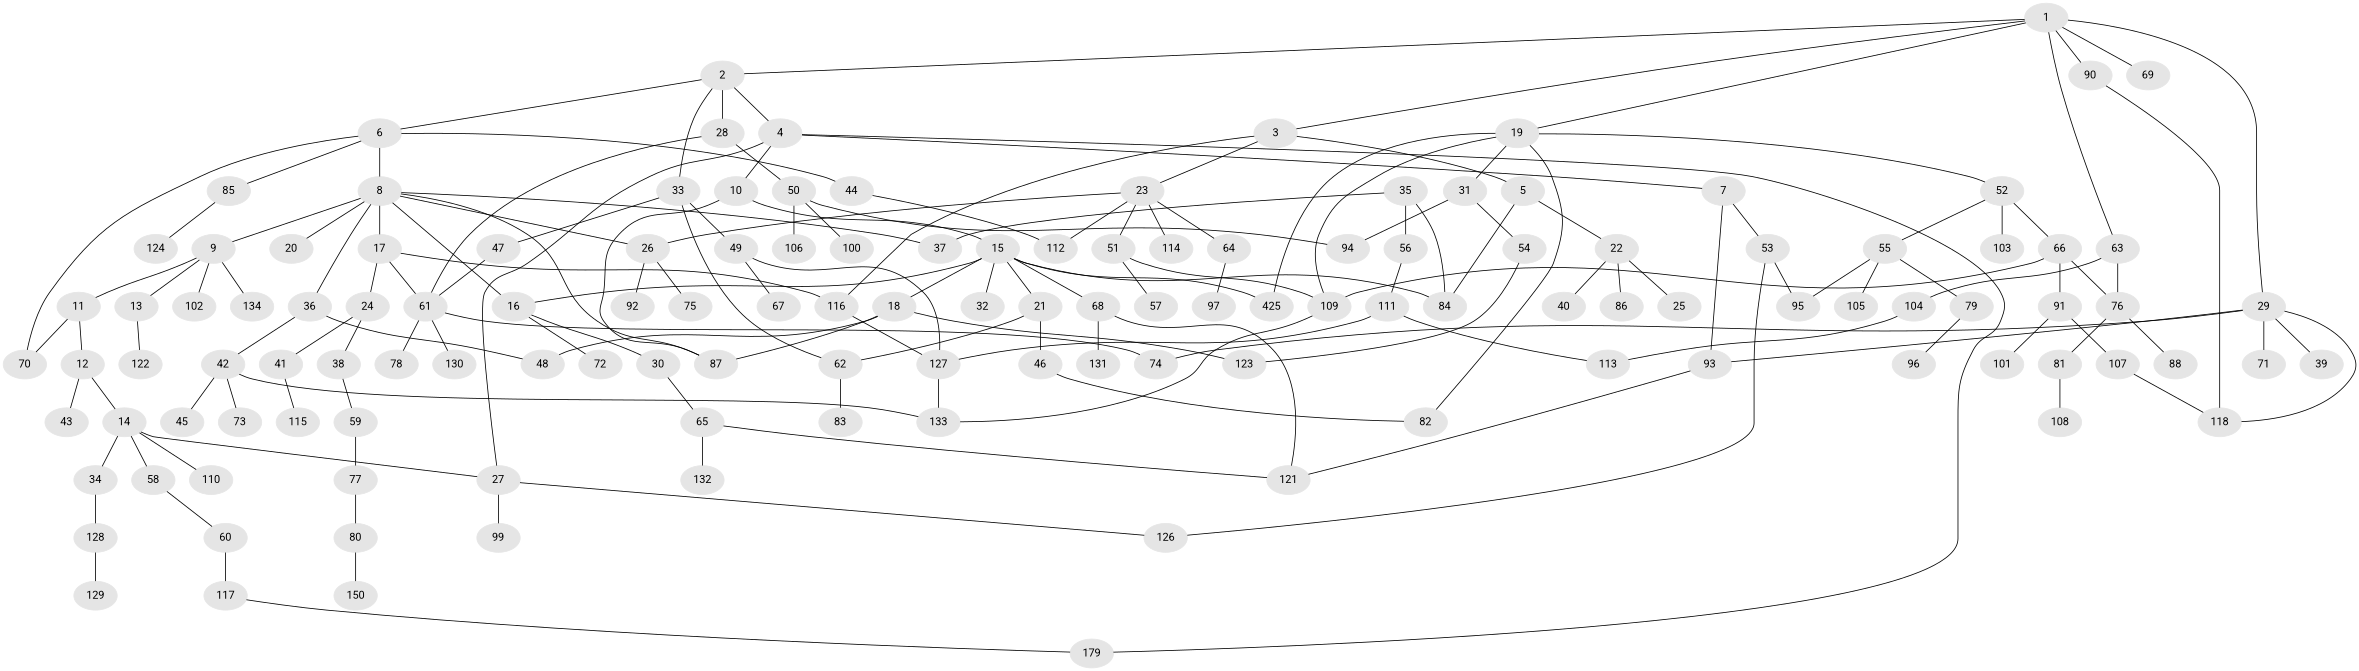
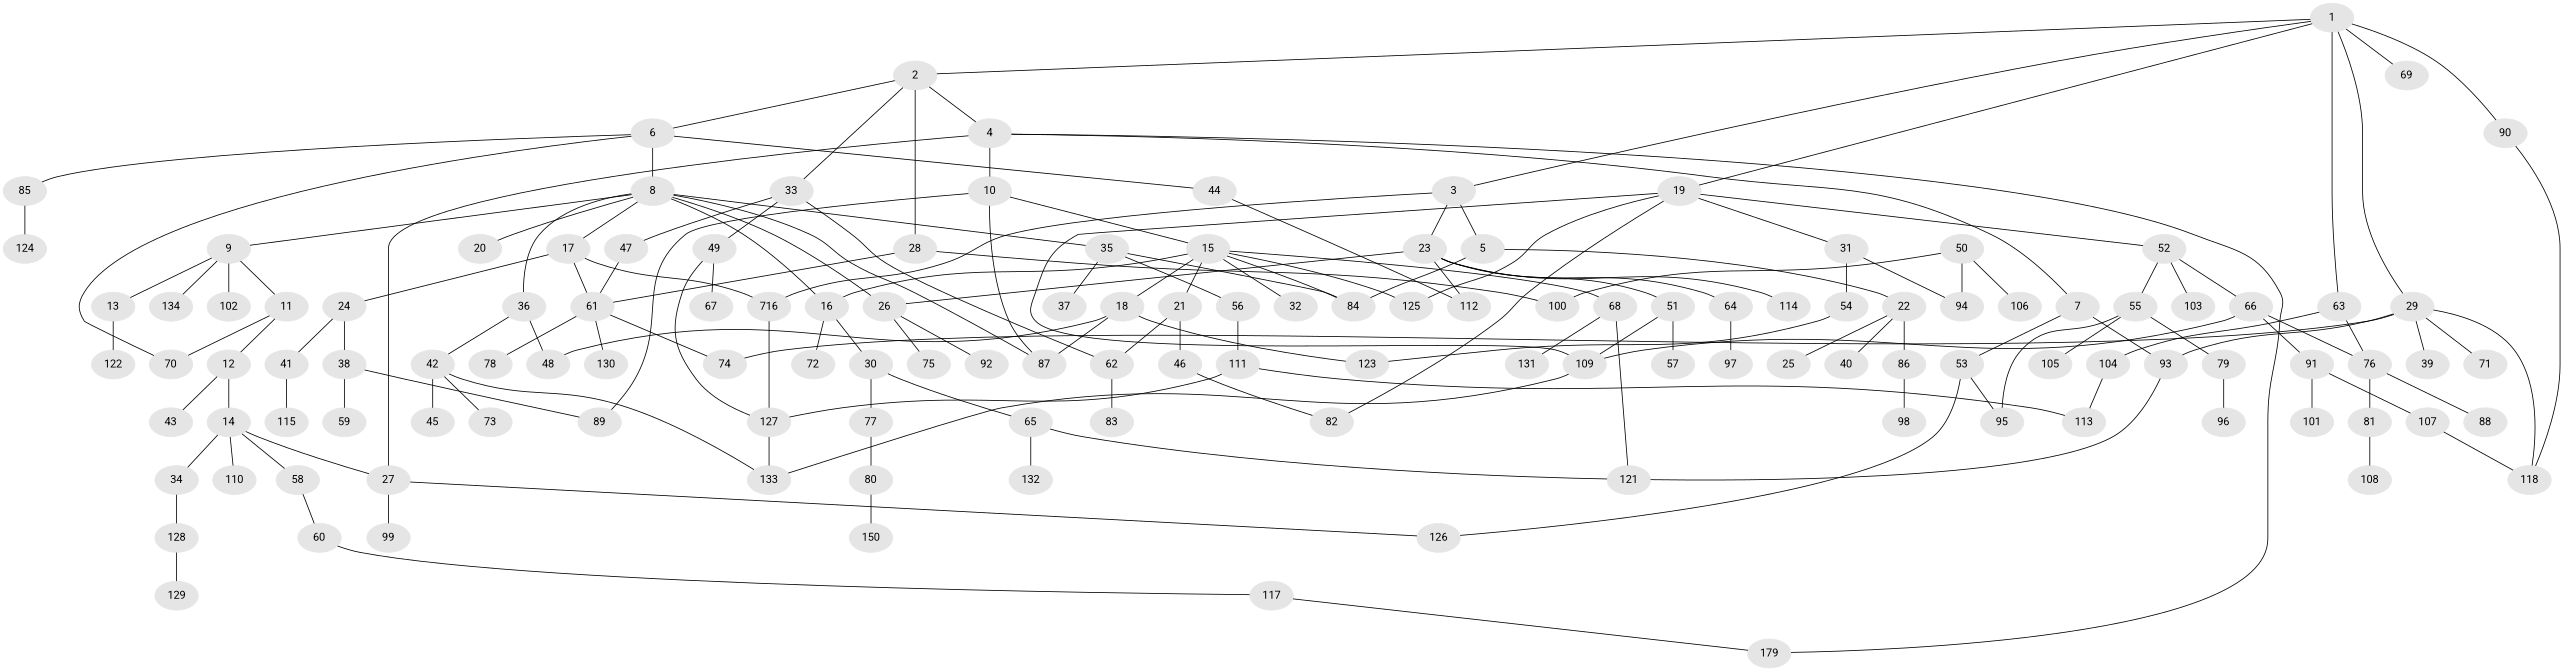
(766, 168) -> (1298, 273)
(662, 209) -> (880, 220)
(836, 307) -> (769, 307)
(1272, 307) -> (1411, 307)
none -> (600, 422)
none -> (1904, 422)
(356, 451) -> (871, 393)
